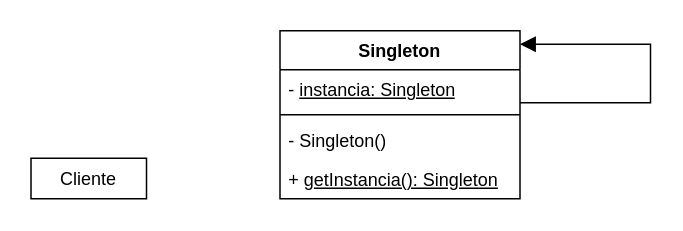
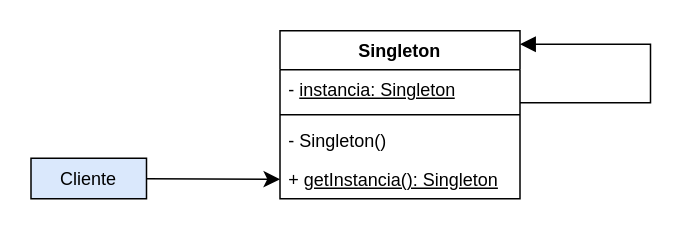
(89, 179) -> (89, 179)
none -> (208, 179)
